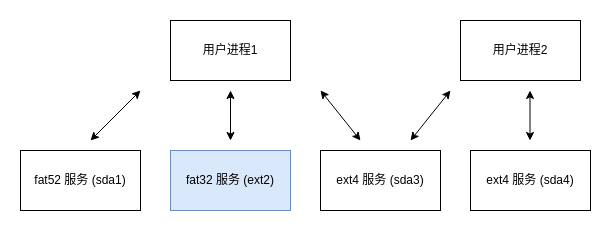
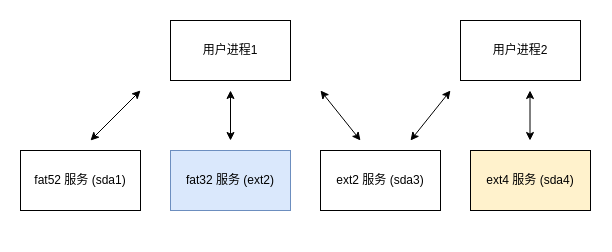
(381, 181) -> (381, 181)
(531, 181) -> (531, 181)
